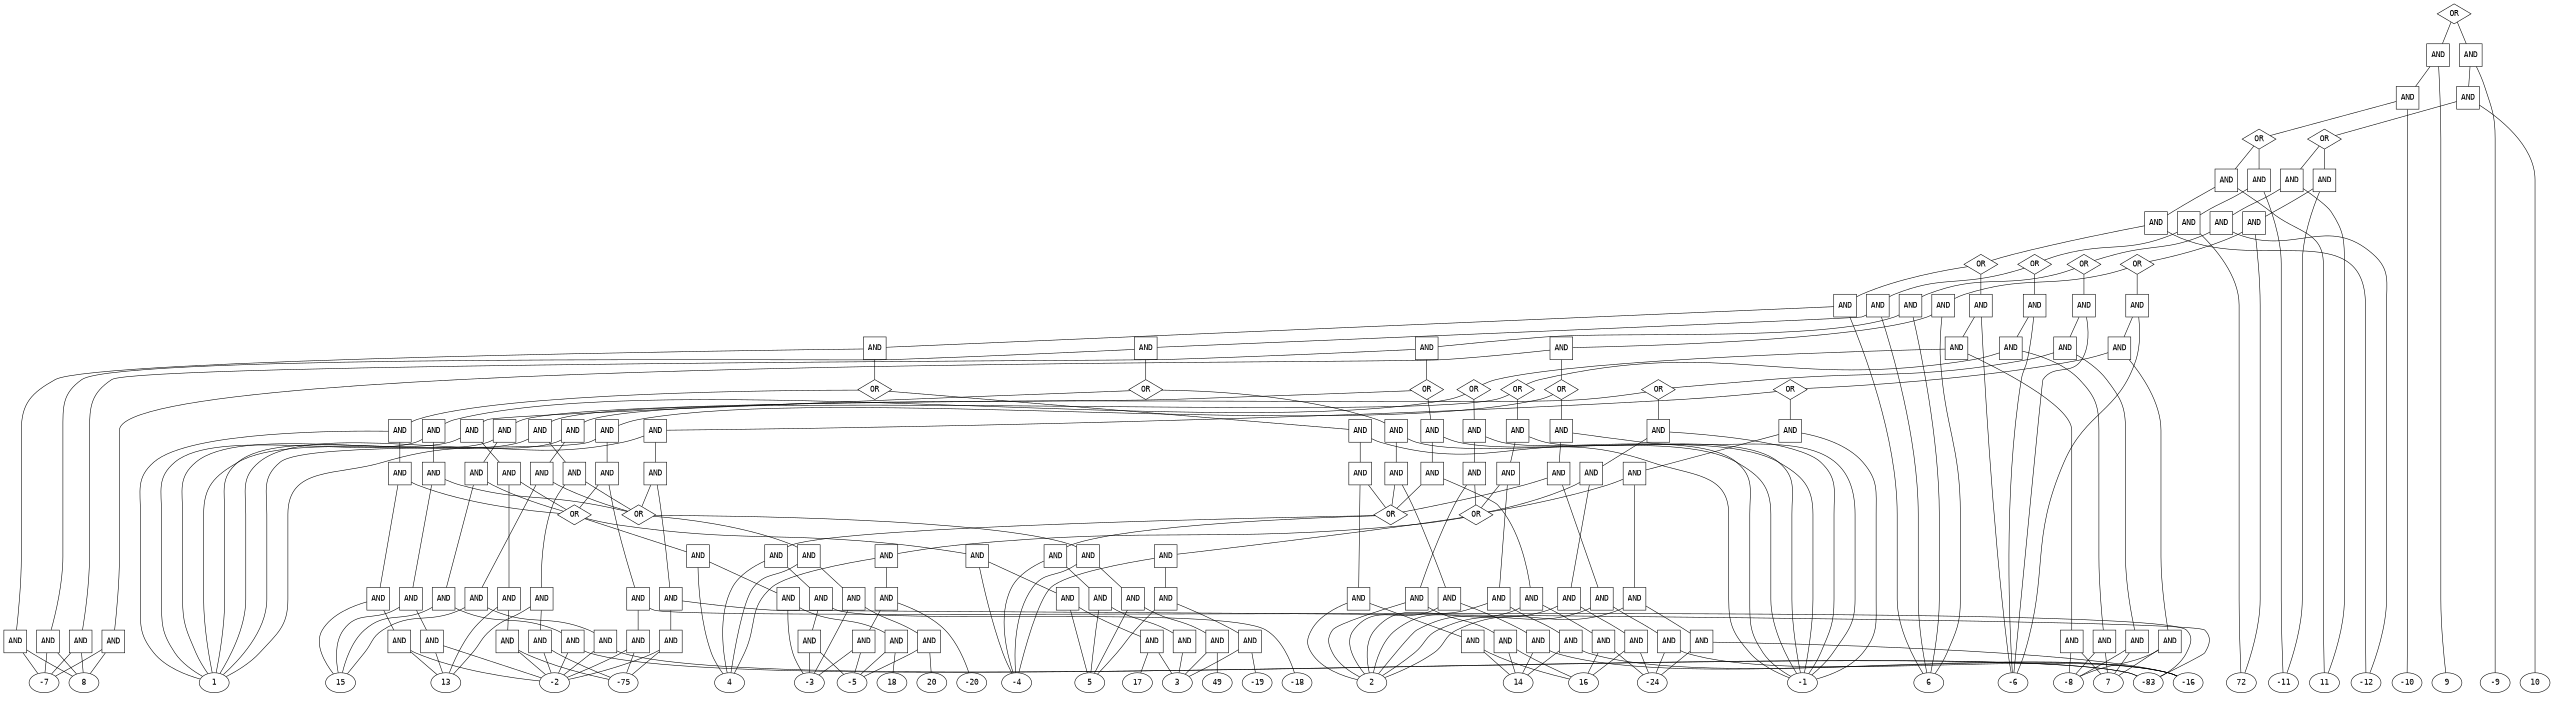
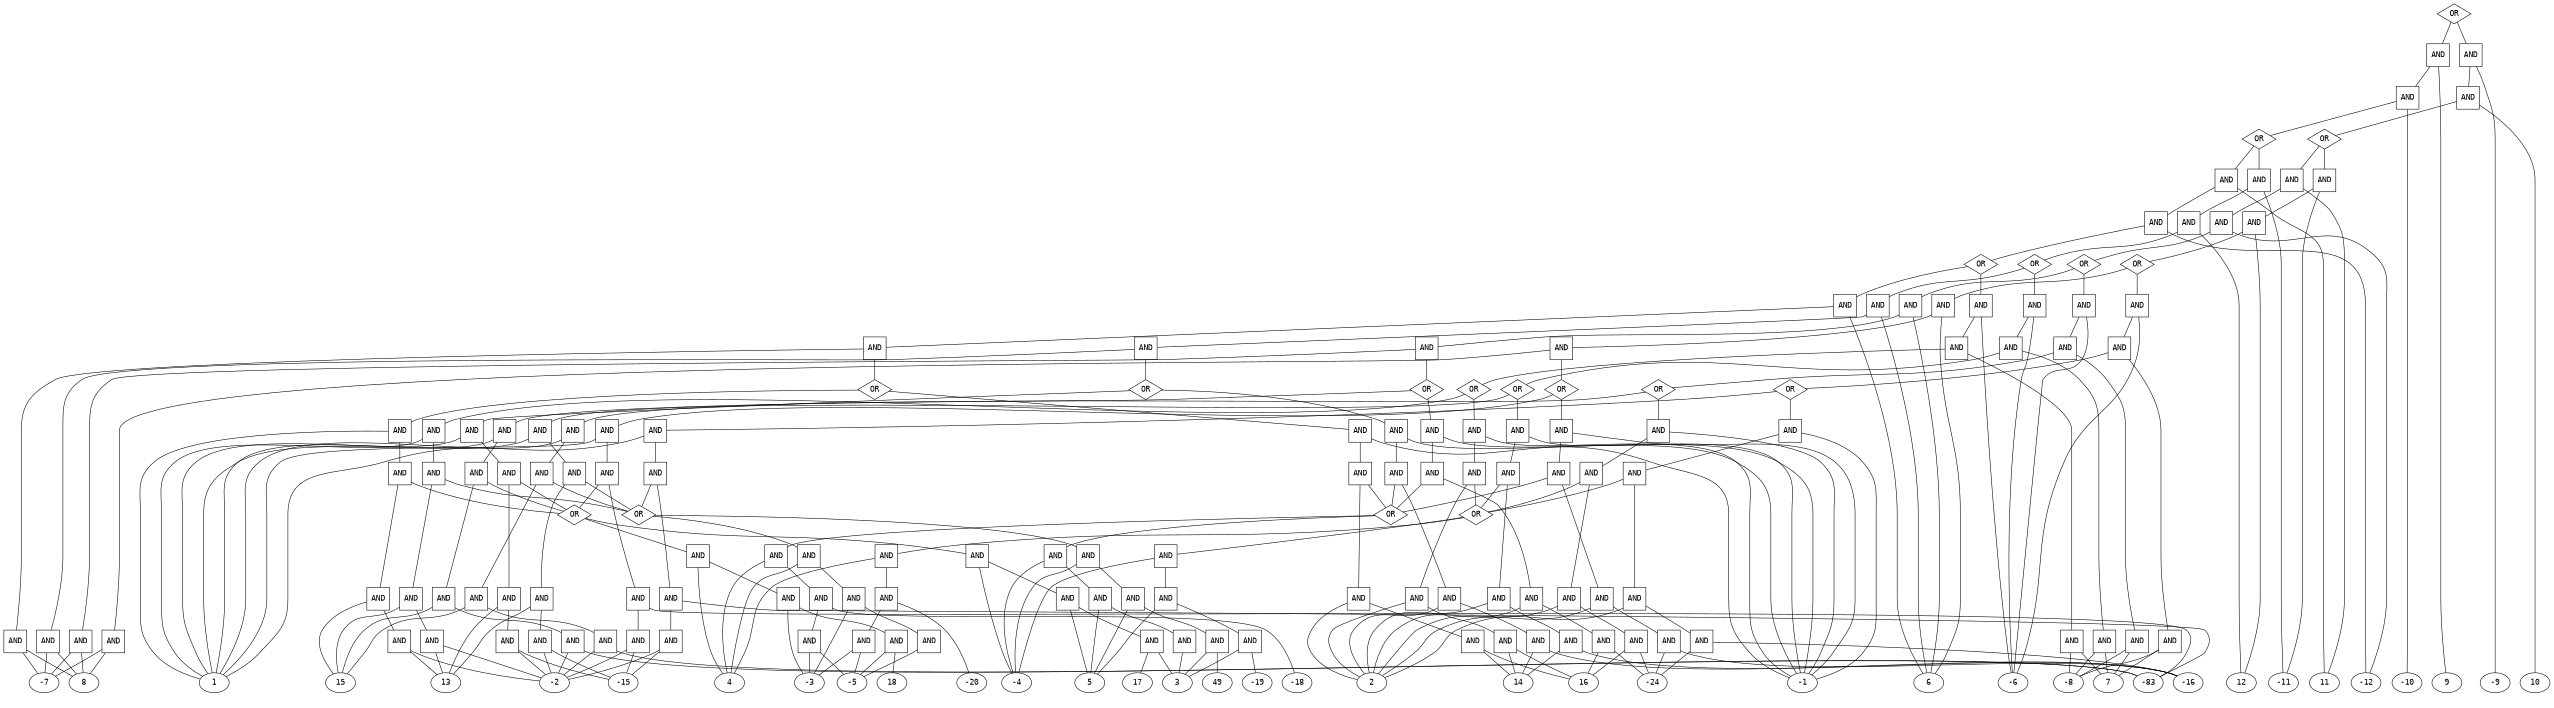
(623, 683) -> (623, 683)
(932, 683) -> none
(2241, 683) -> (2241, 683)
